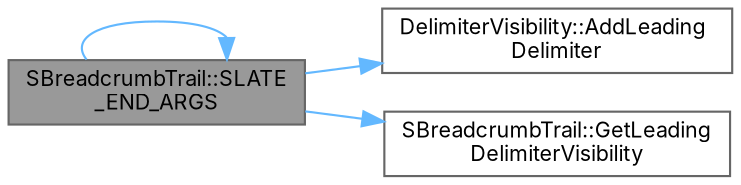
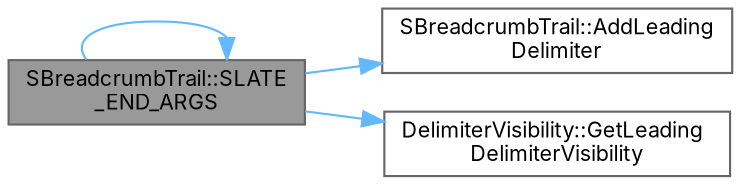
(557, 41) -> (557, 41)
(557, 144) -> (557, 144)
